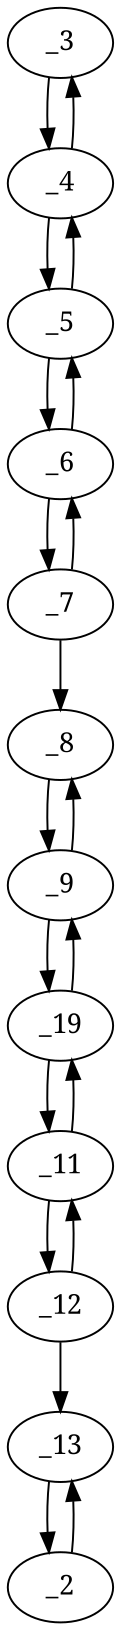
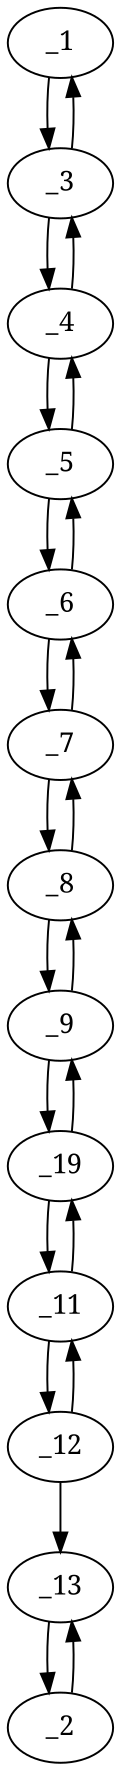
none -> (60, 43)
none -> (73, 825)
